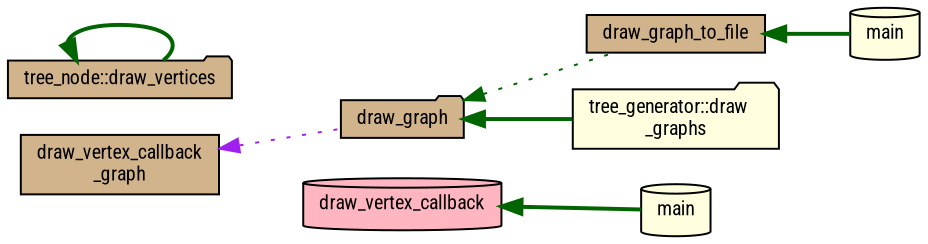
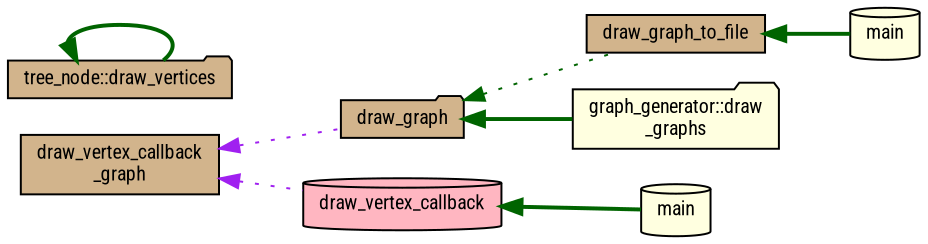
(676, 119) -> (676, 119)
none -> (271, 186)
